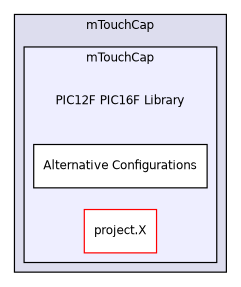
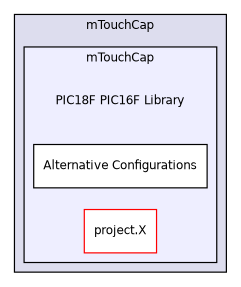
(120, 101) -> (120, 101)
